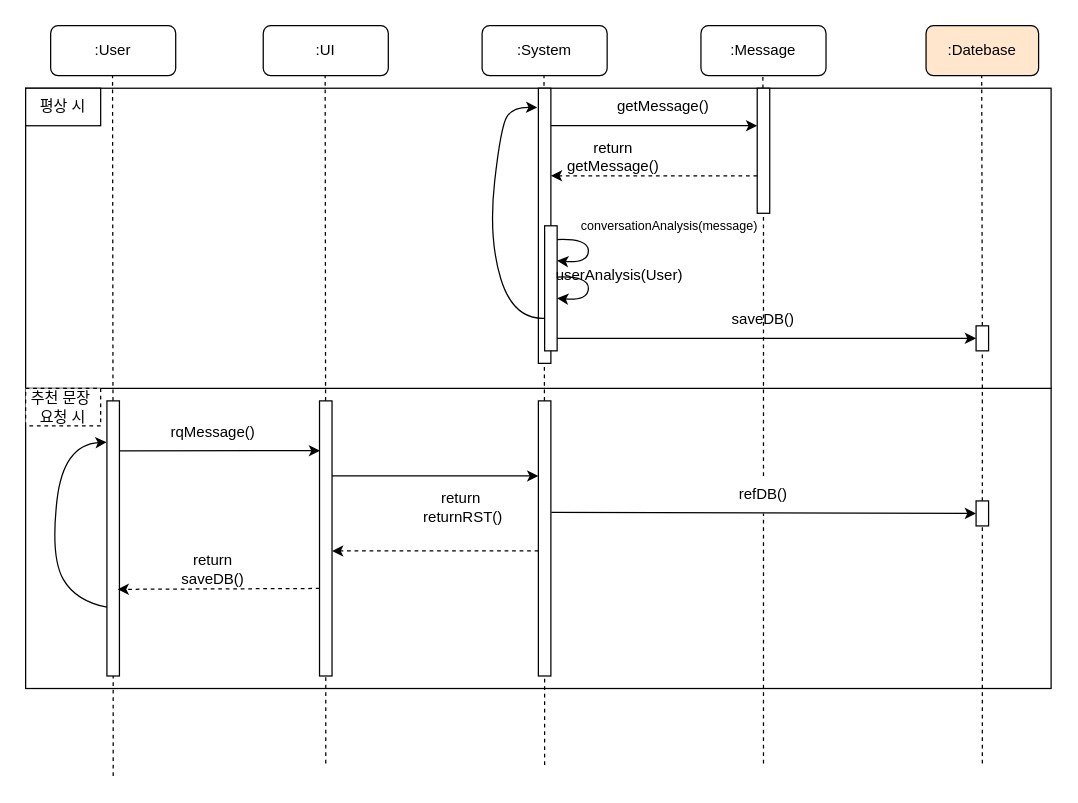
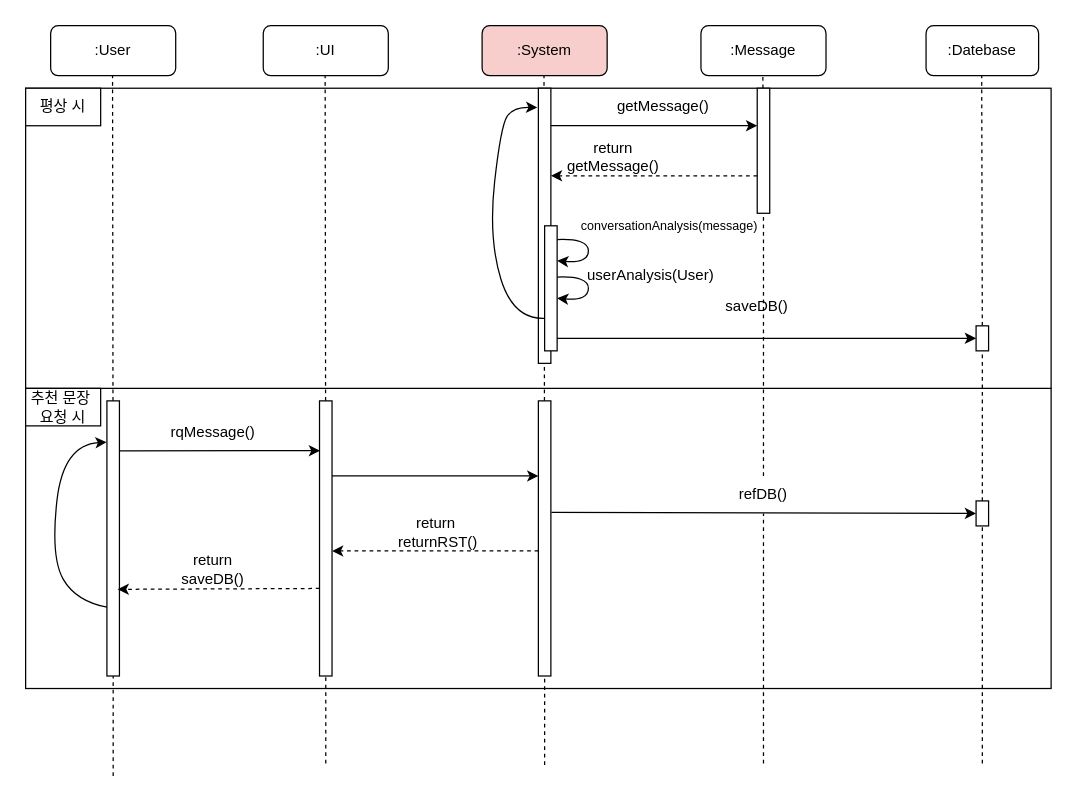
(544, 51) -> (544, 51)
(982, 51) -> (982, 51)
(619, 276) -> (651, 276)
(763, 319) -> (757, 307)
(63, 407) -> (63, 407)
(463, 507) -> (438, 532)
